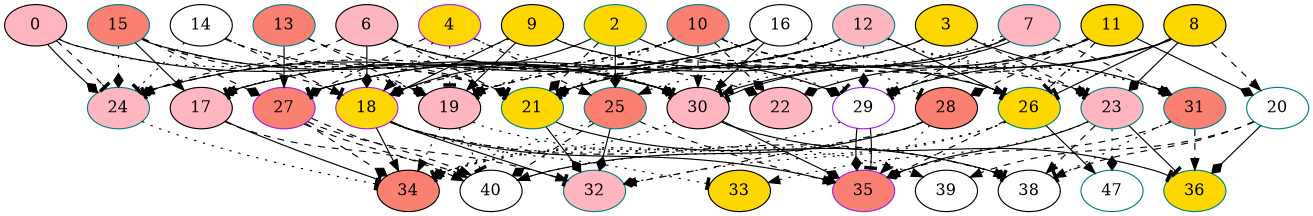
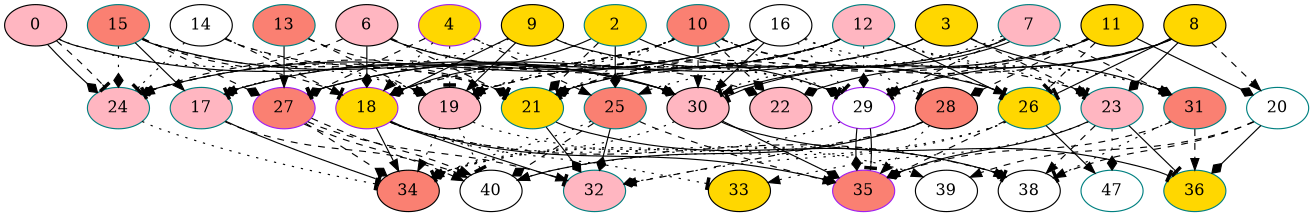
(571, 66) -> (654, 67)
(201, 108) -> (201, 108)
